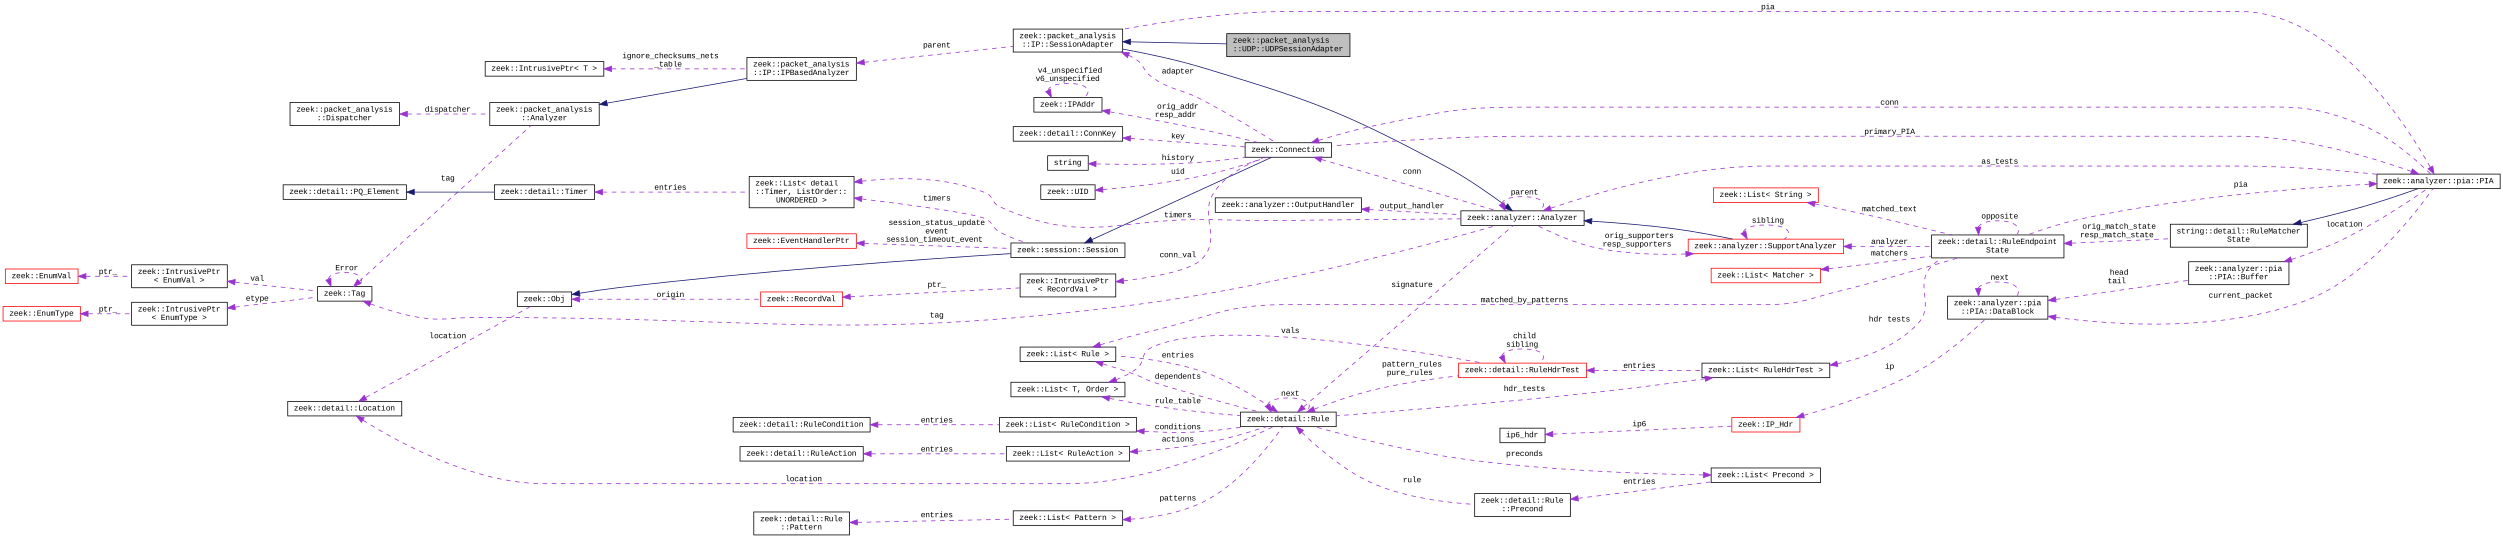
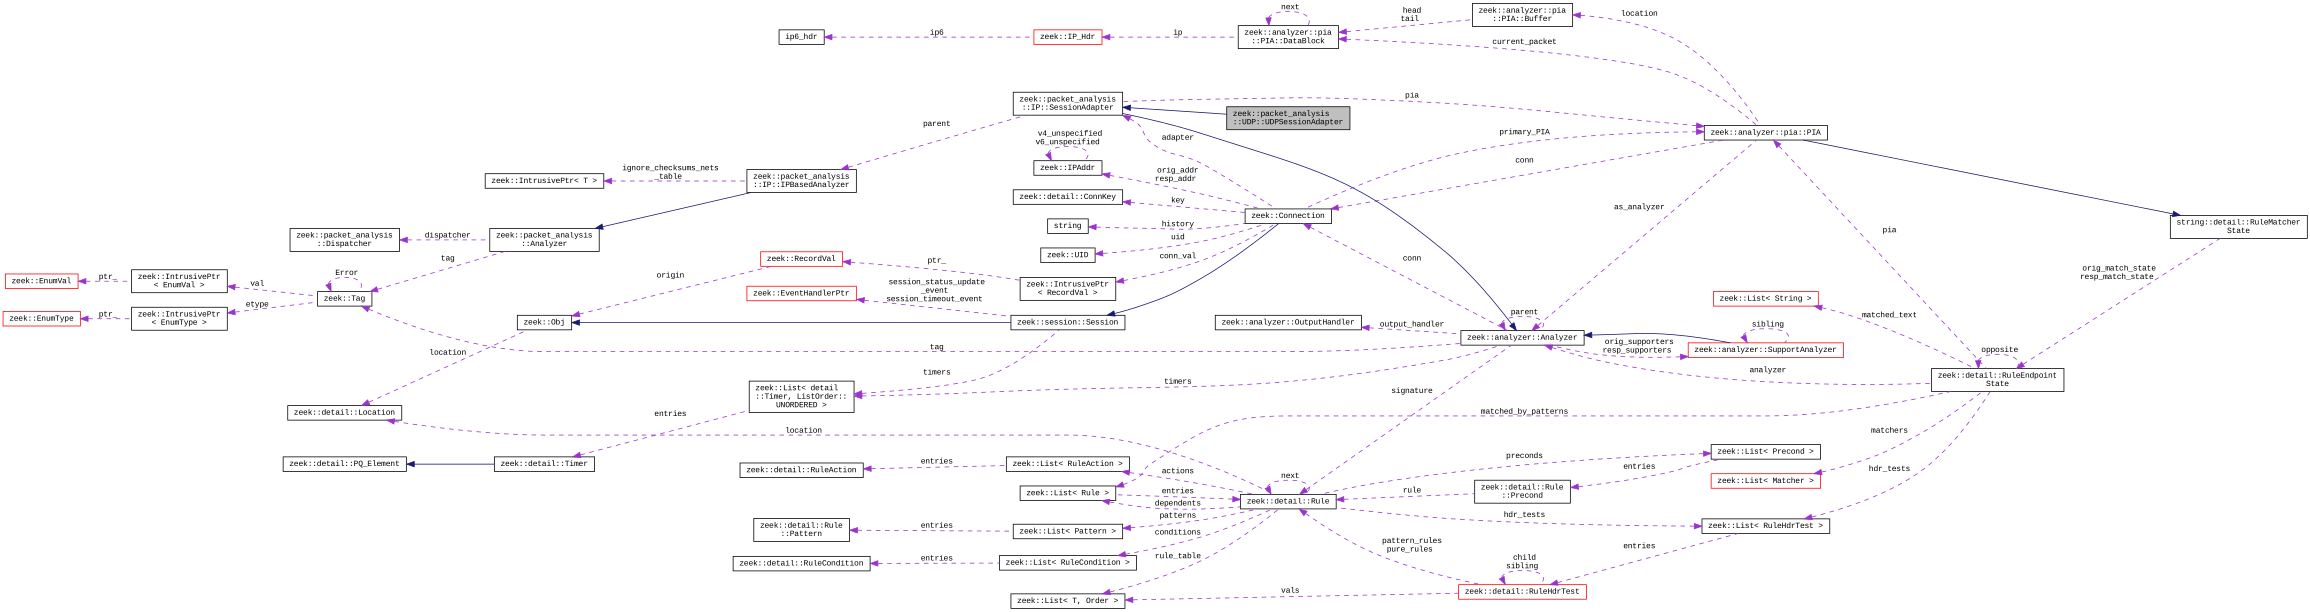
(1998, 162) -> (1637, 207)
(1891, 246) -> (1740, 380)
